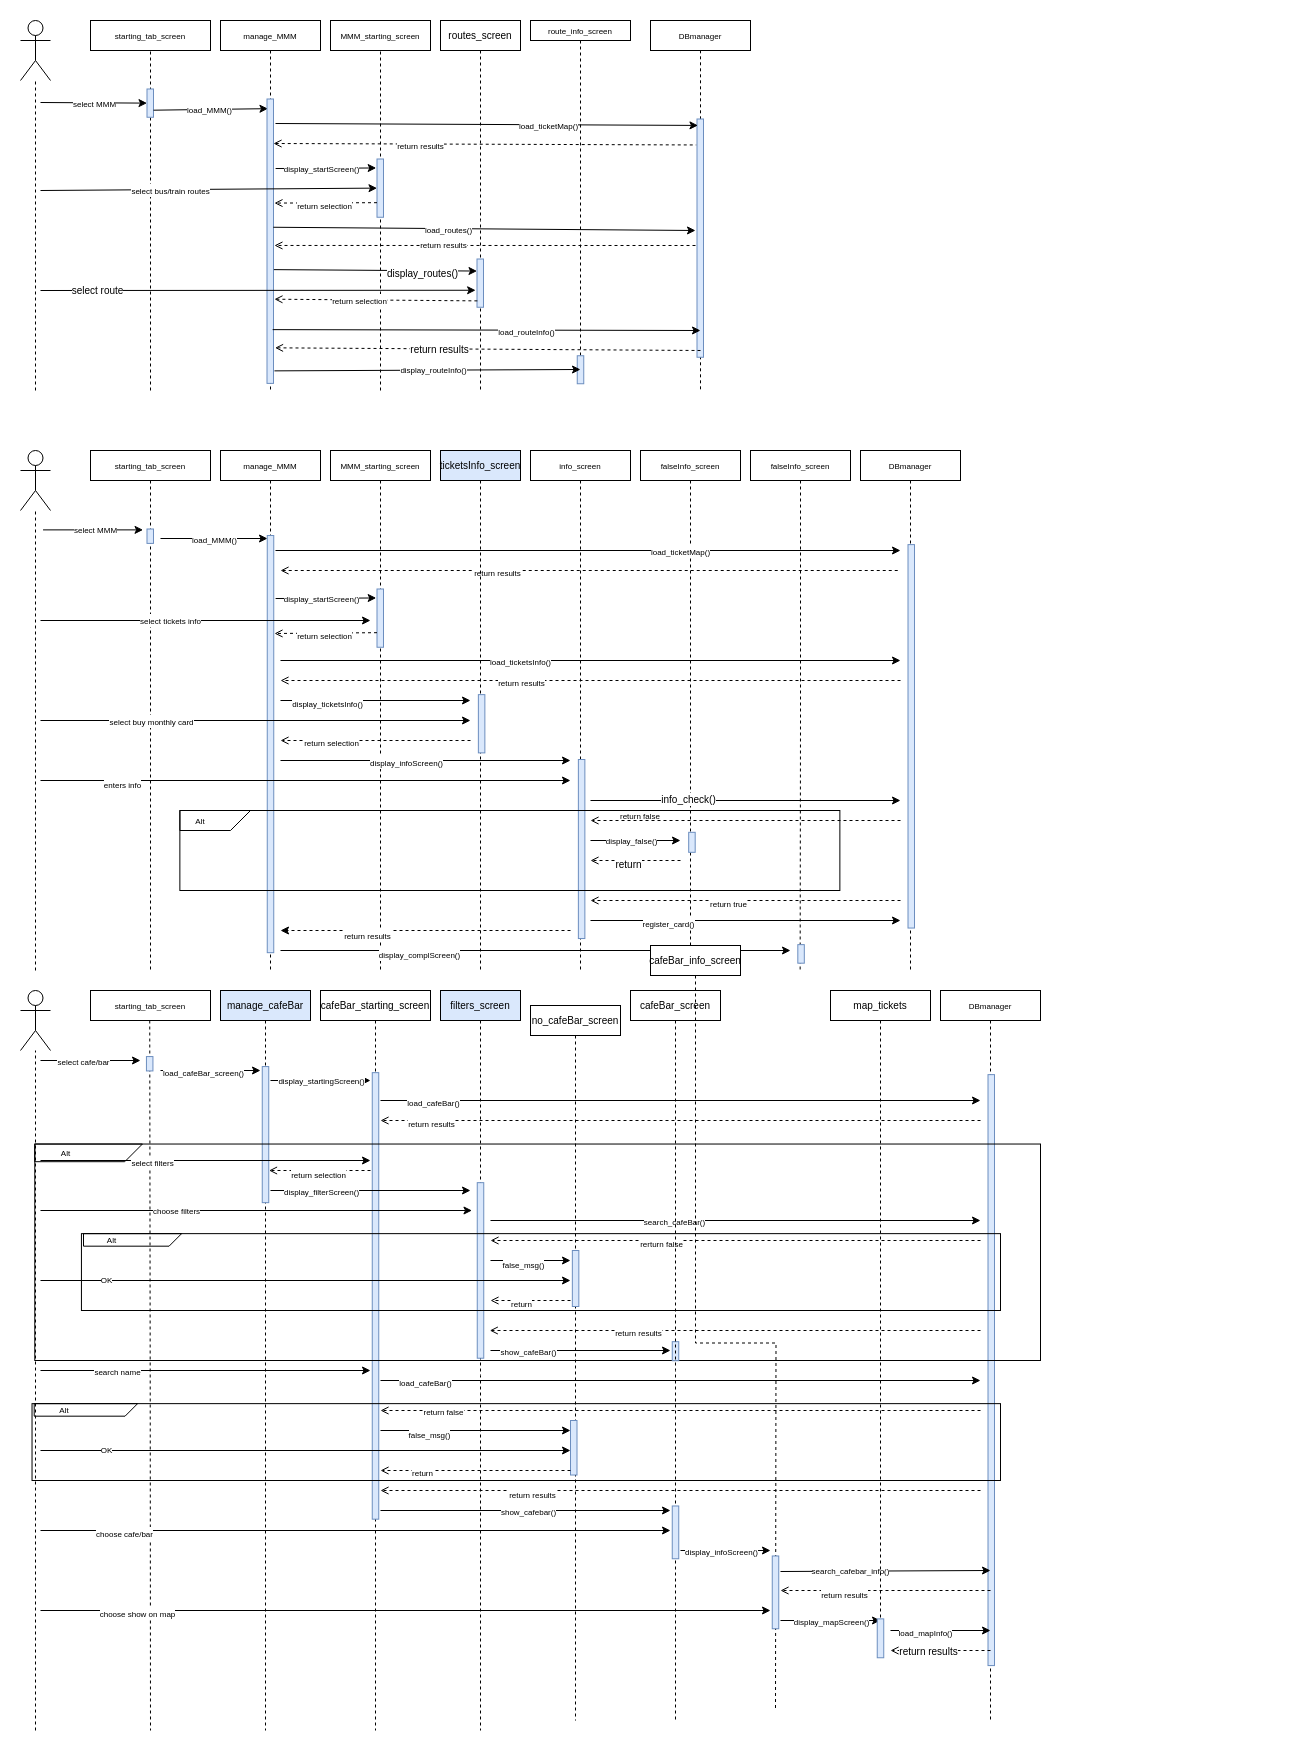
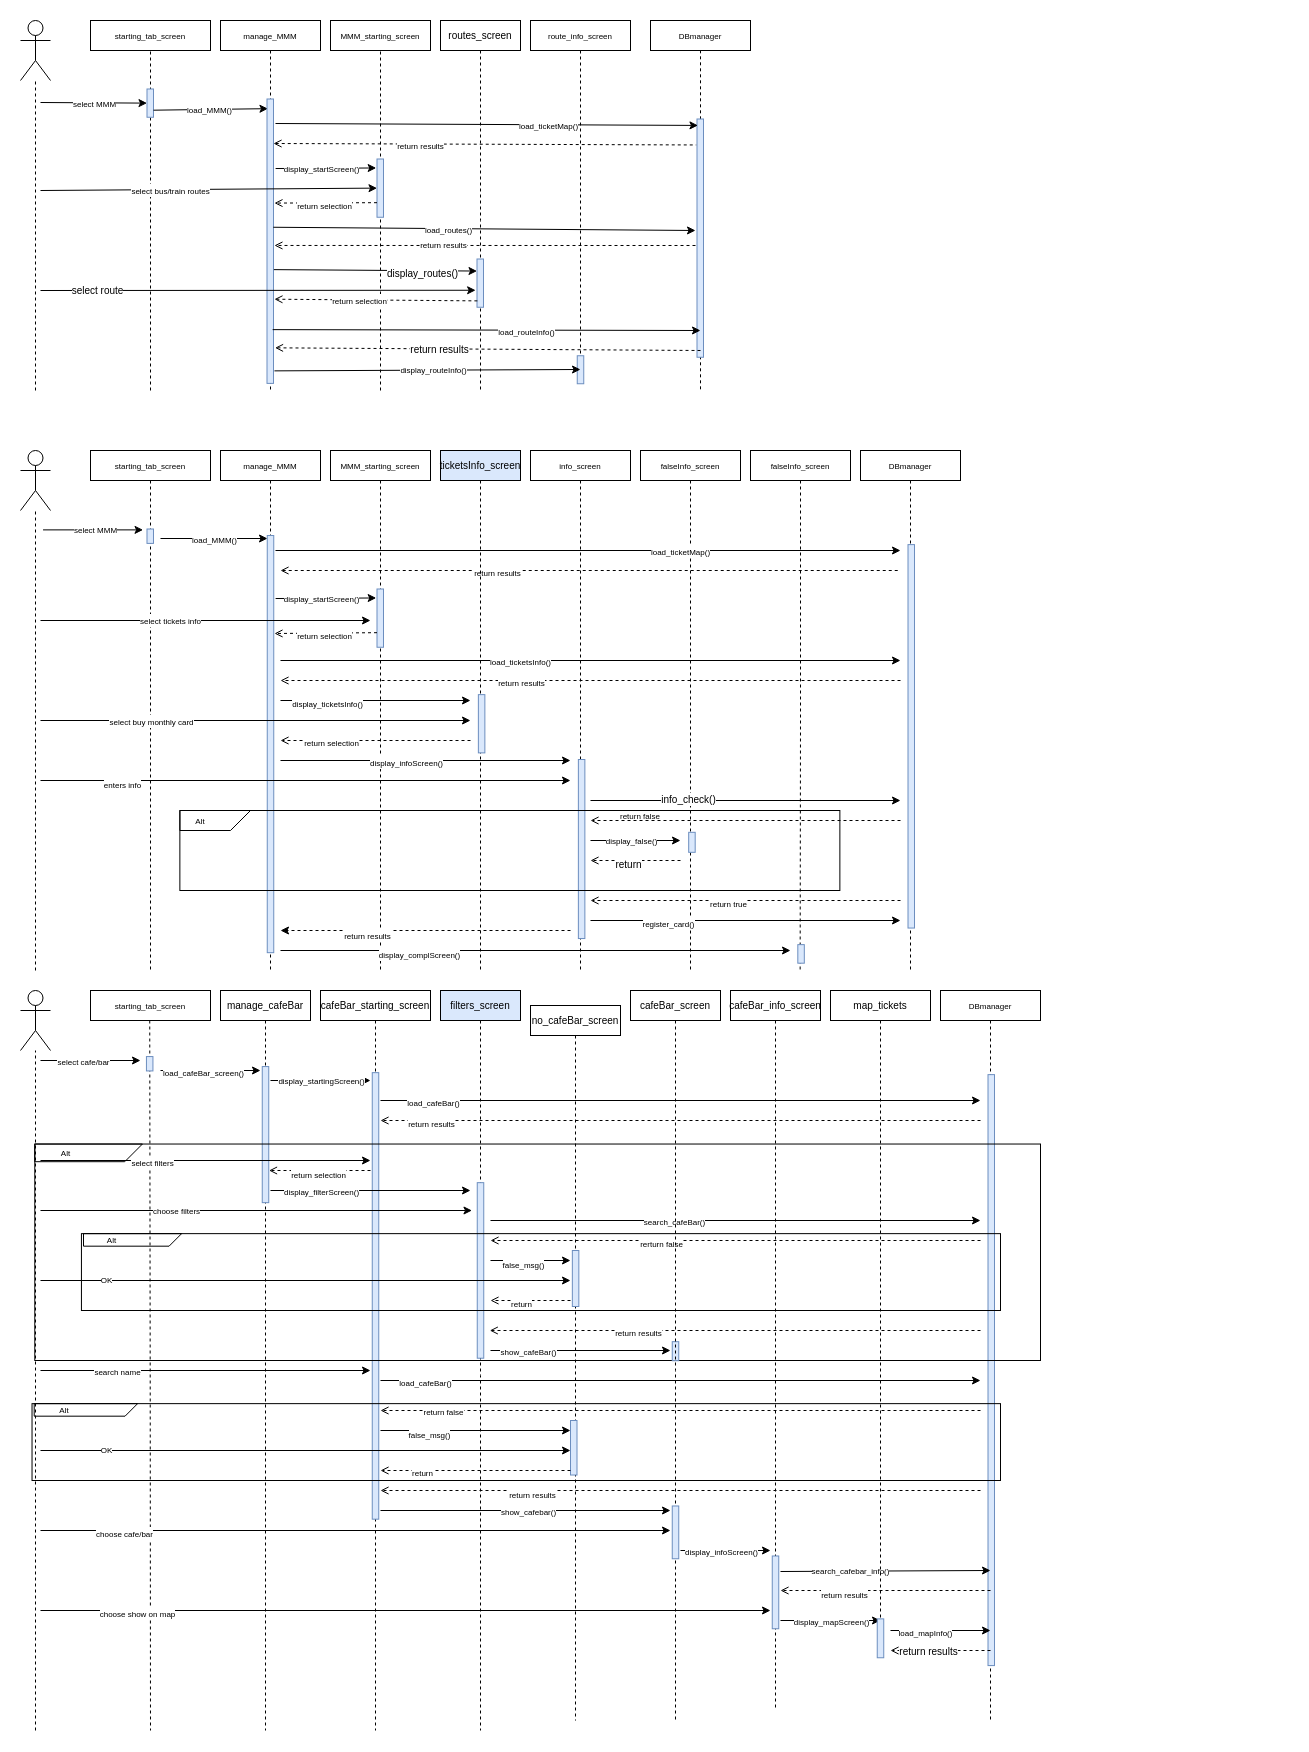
(581, 31) -> (581, 36)
(696, 961) -> (776, 1006)
(266, 1006) -> (266, 1006)
